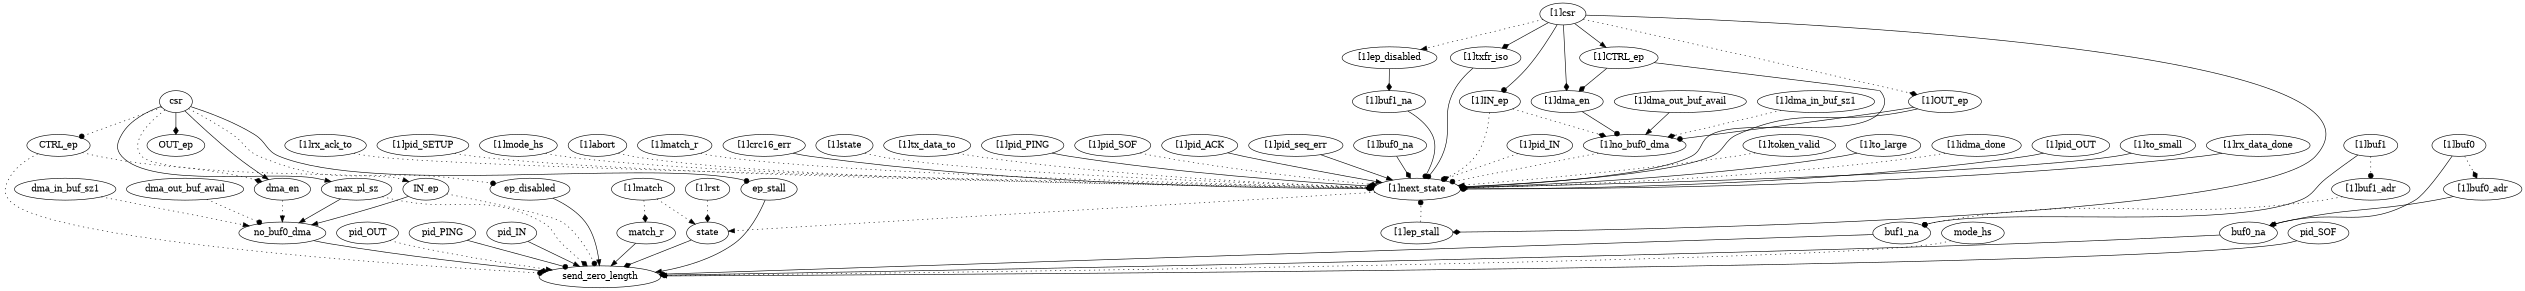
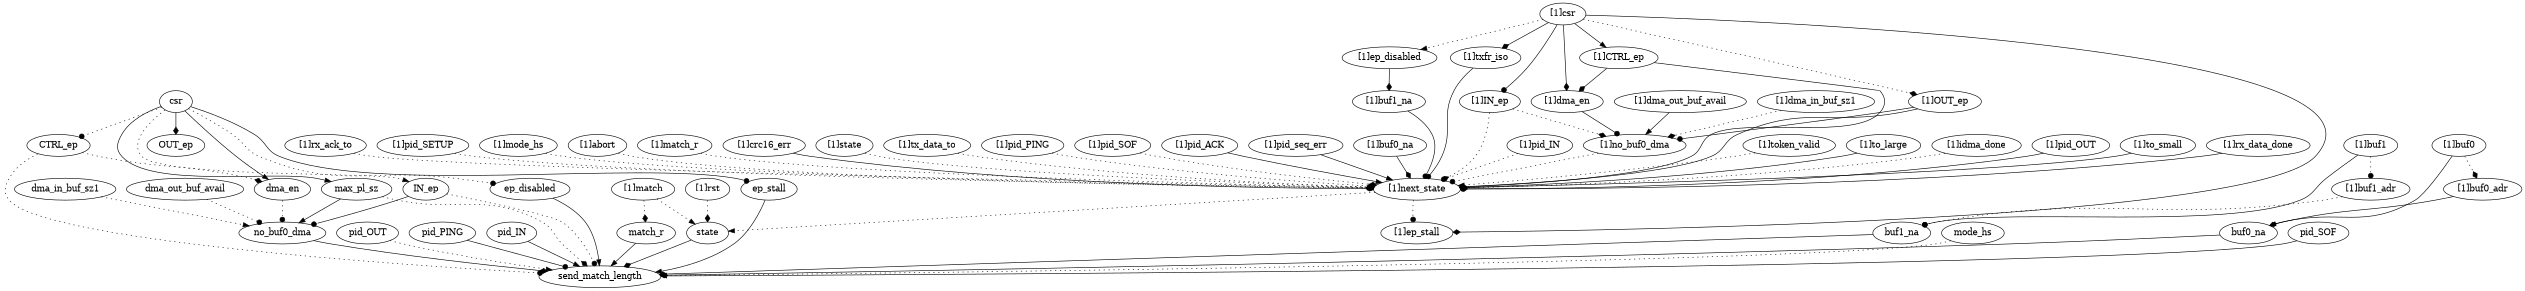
(1210, 174) -> (1210, 174)
(282, 208) -> (282, 208)
(363, 211) -> (363, 211)
(1421, 213) -> (1413, 209)
(600, 277) -> (600, 277)
